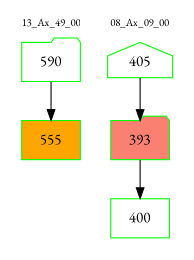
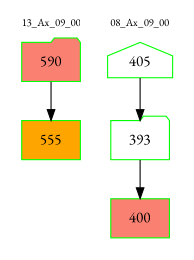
(52, 23) -> (52, 23)
(51, 62) -> (51, 62)
(140, 140) -> (140, 140)
(140, 218) -> (140, 218)
